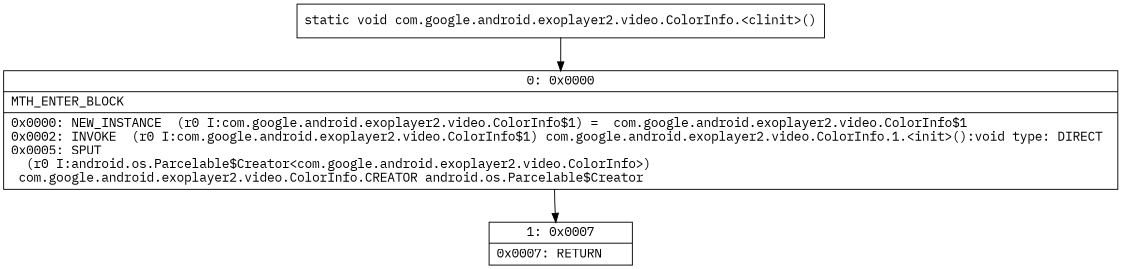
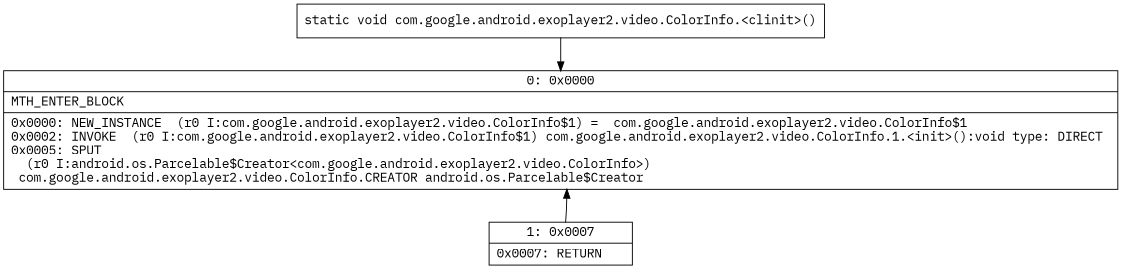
(555, 201) -> (566, 210)
